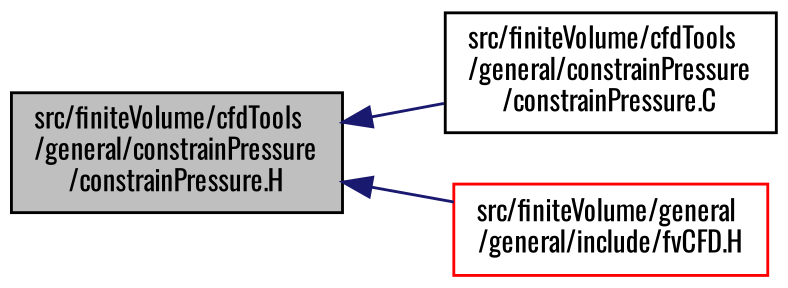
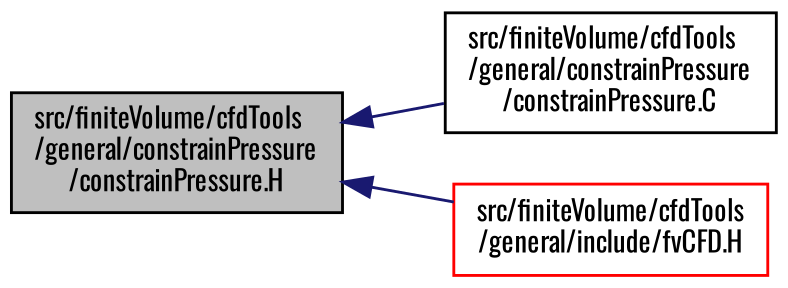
(611, 230) -> (611, 230)
